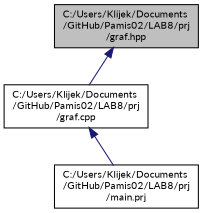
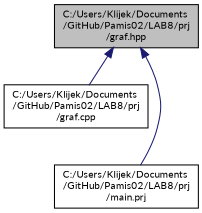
(104, 151) -> (160, 112)
